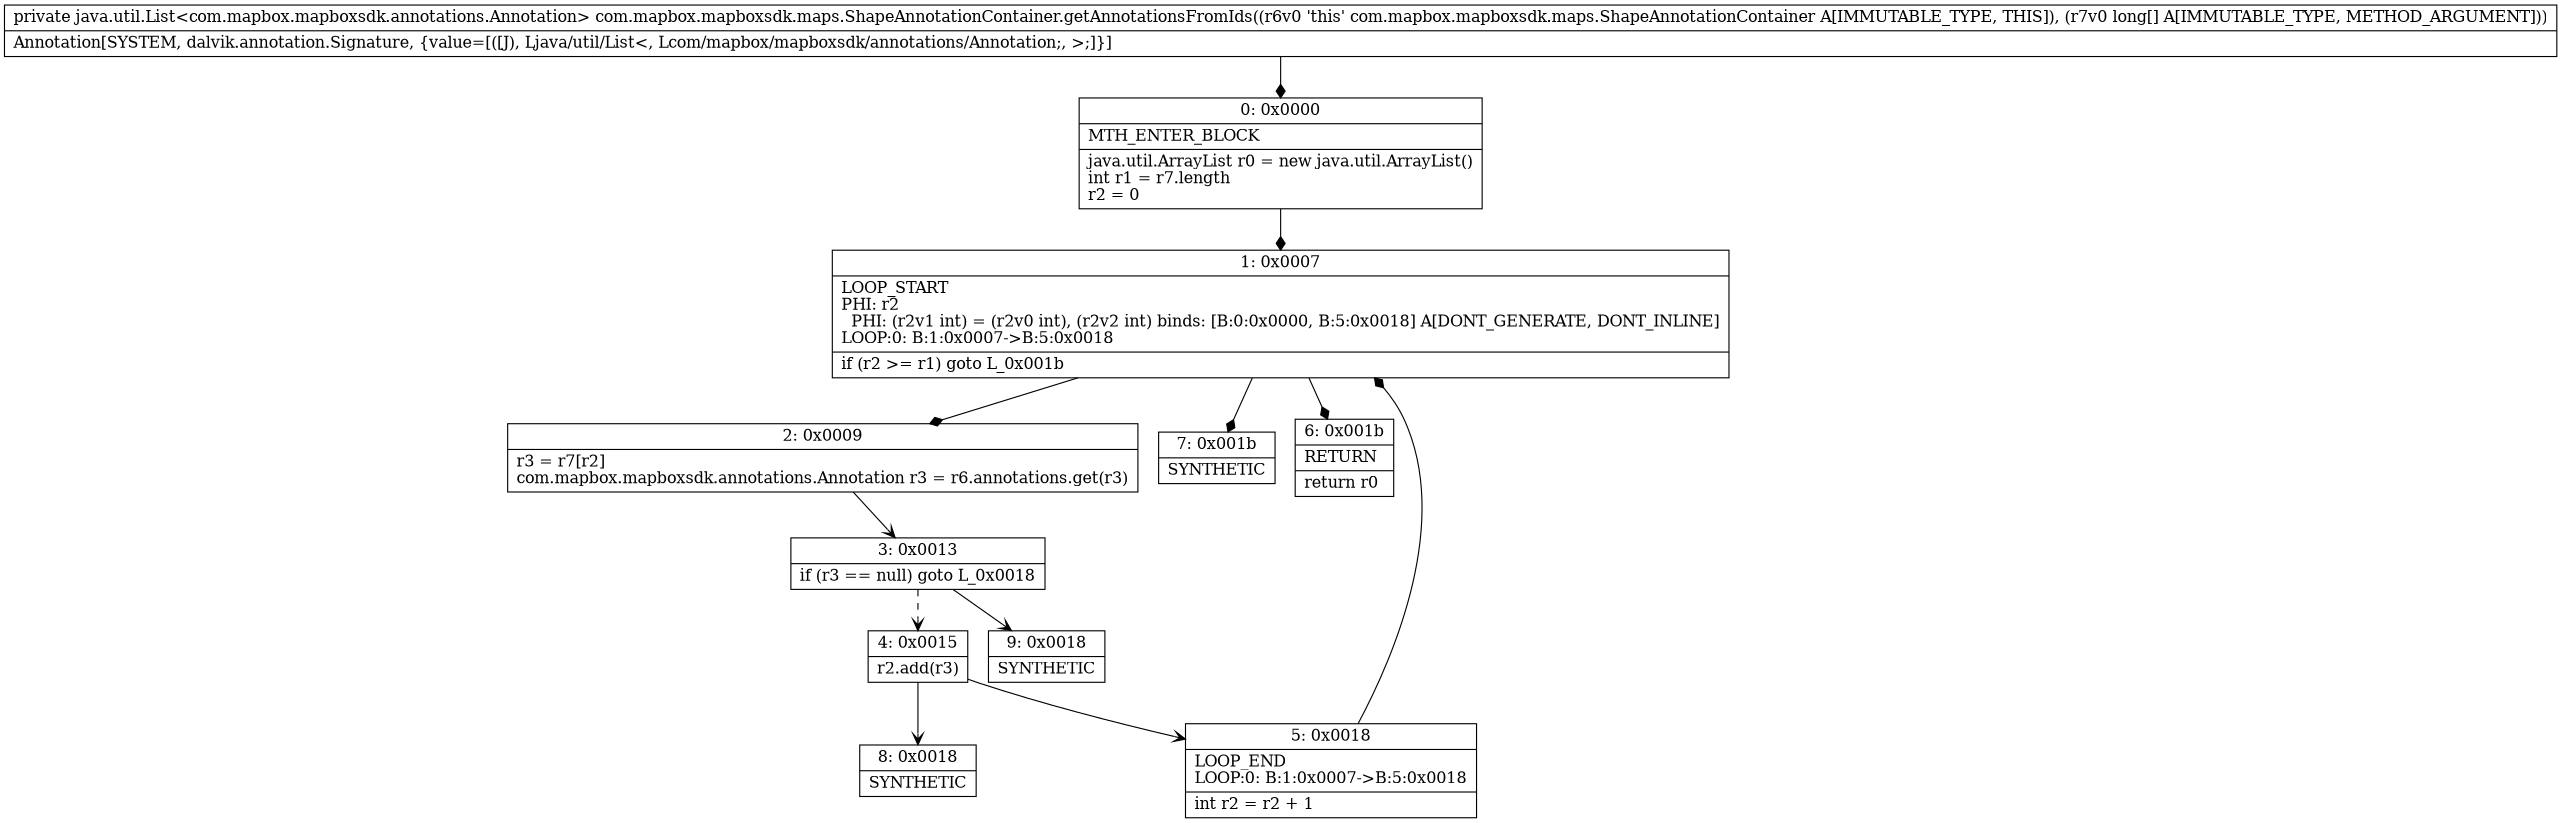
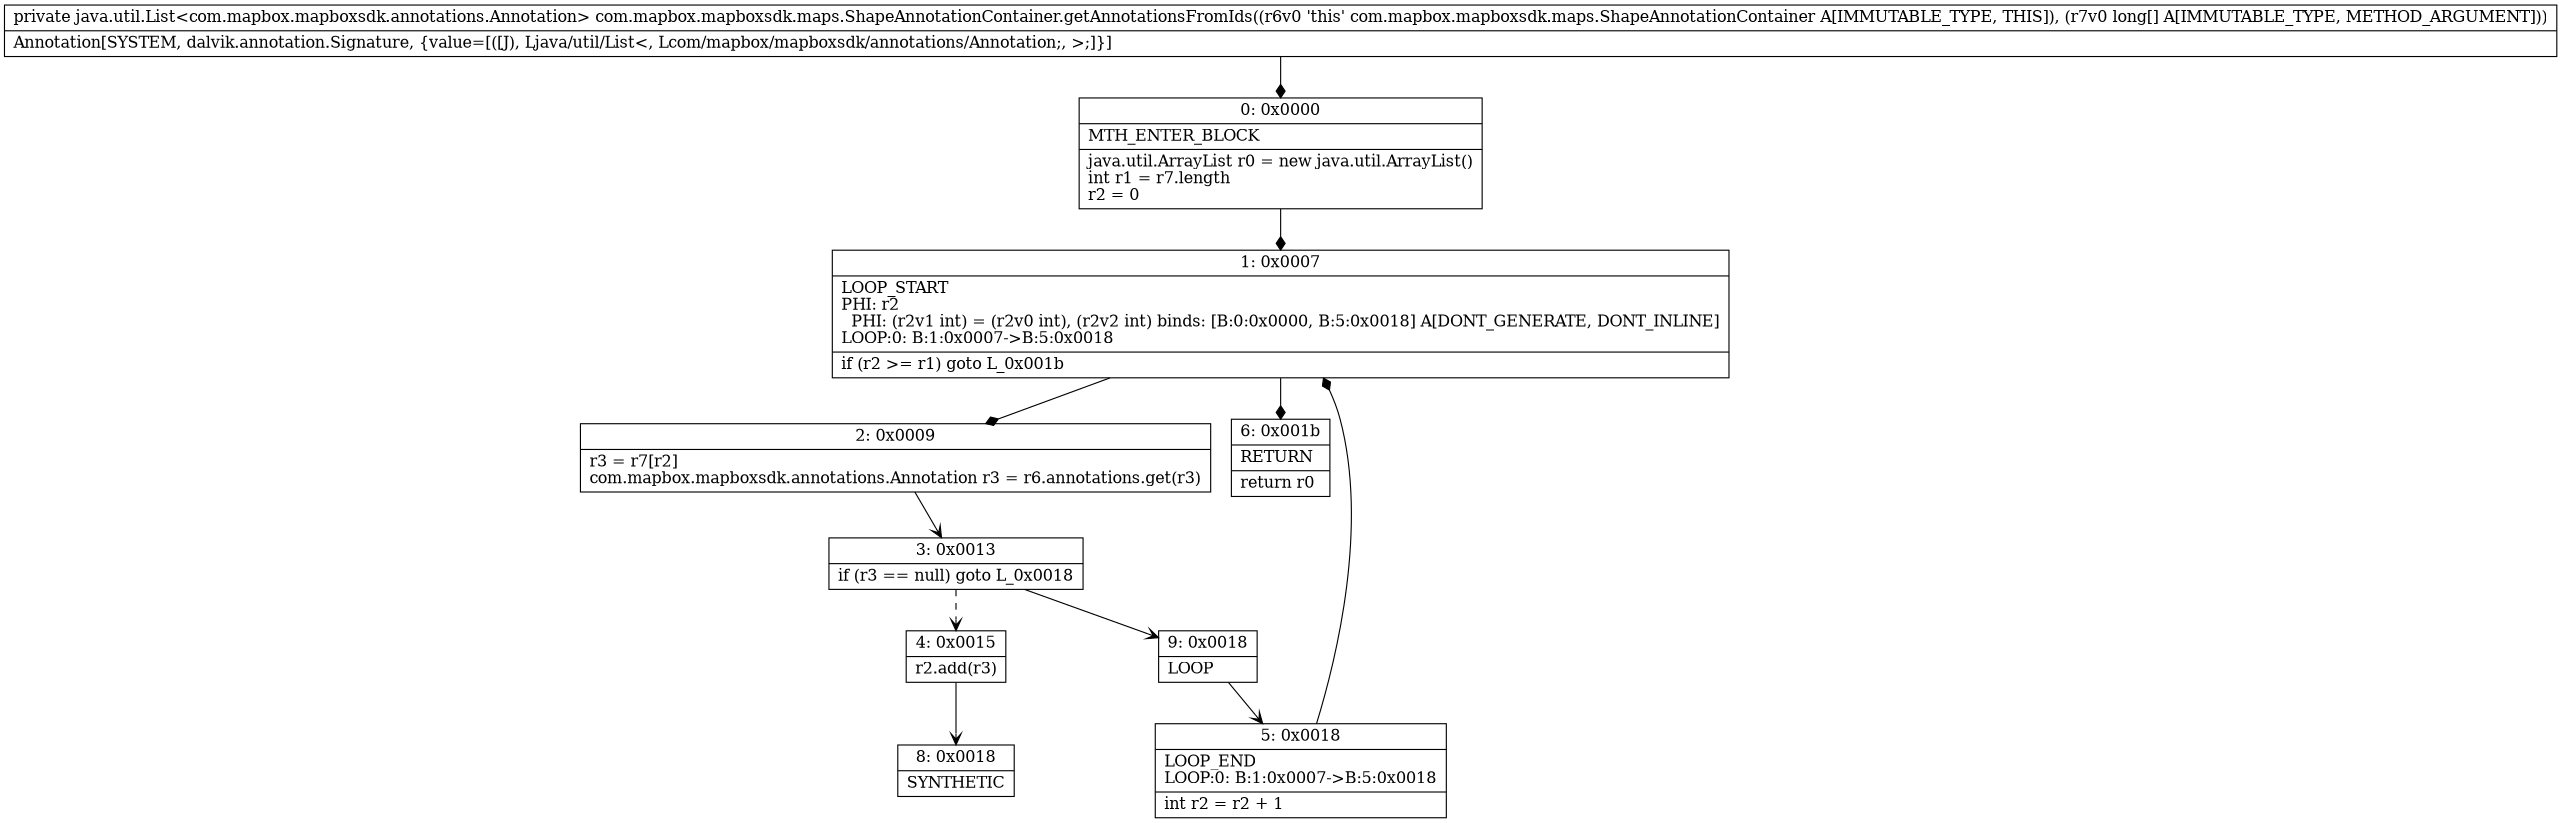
(1217, 458) -> none
(1047, 669) -> (1191, 669)
(1071, 710) -> (1242, 699)
